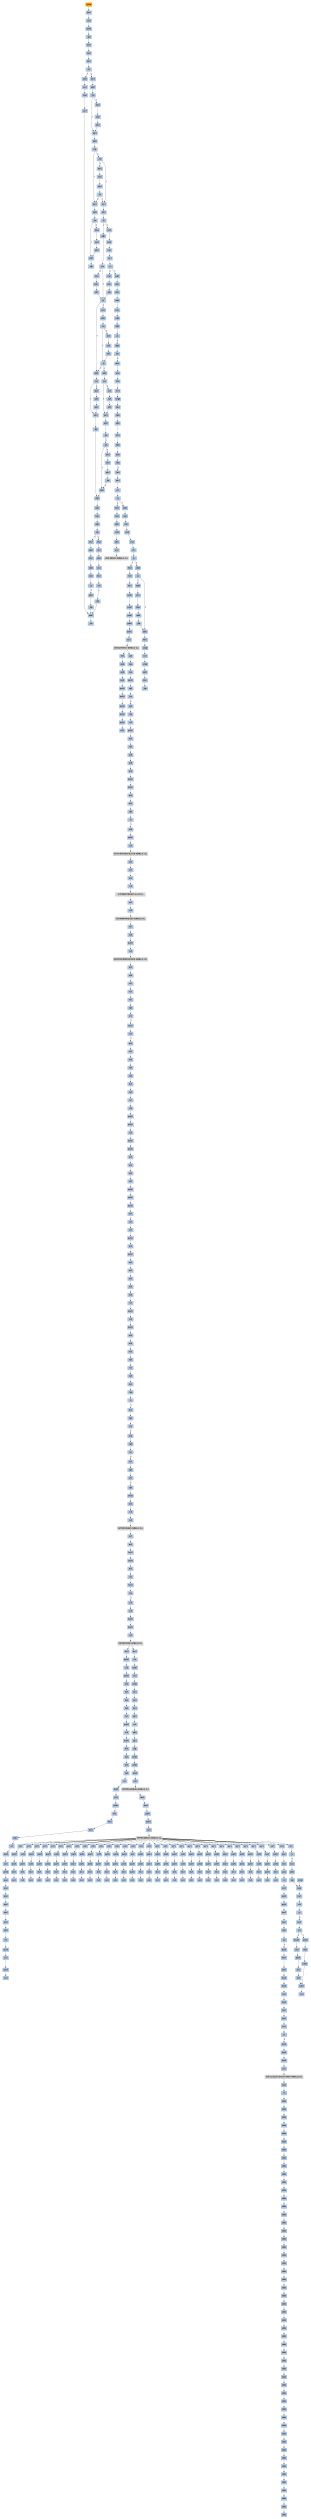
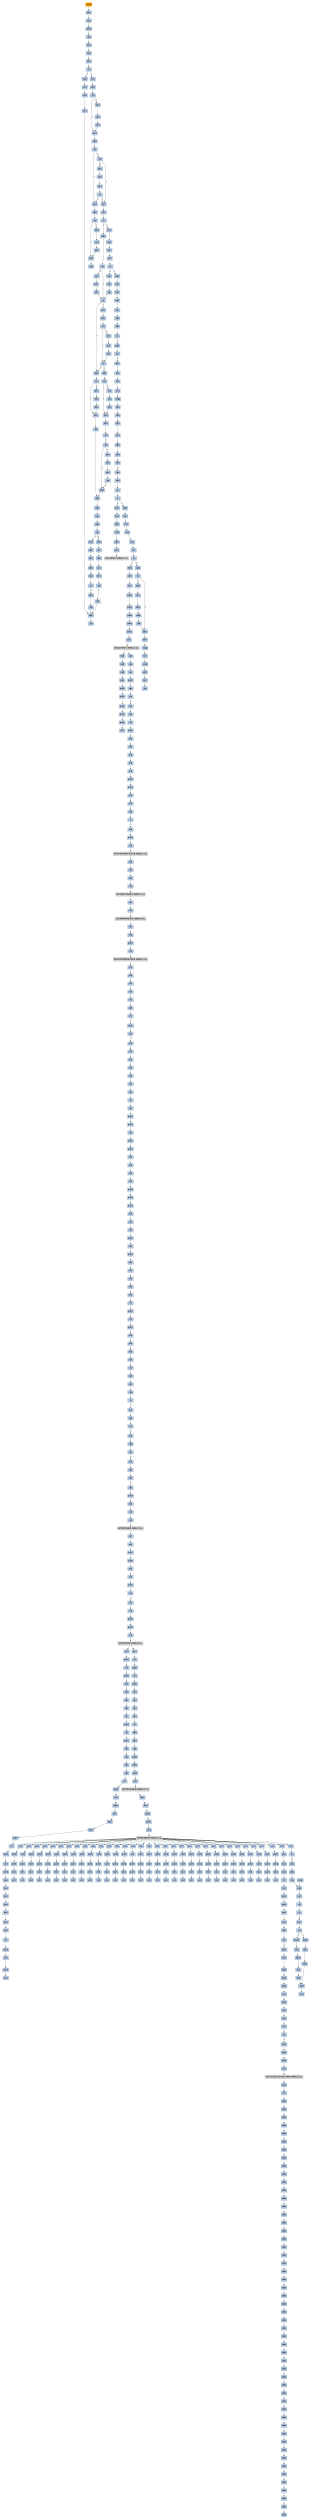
(130, 894) -> (130, 894)
